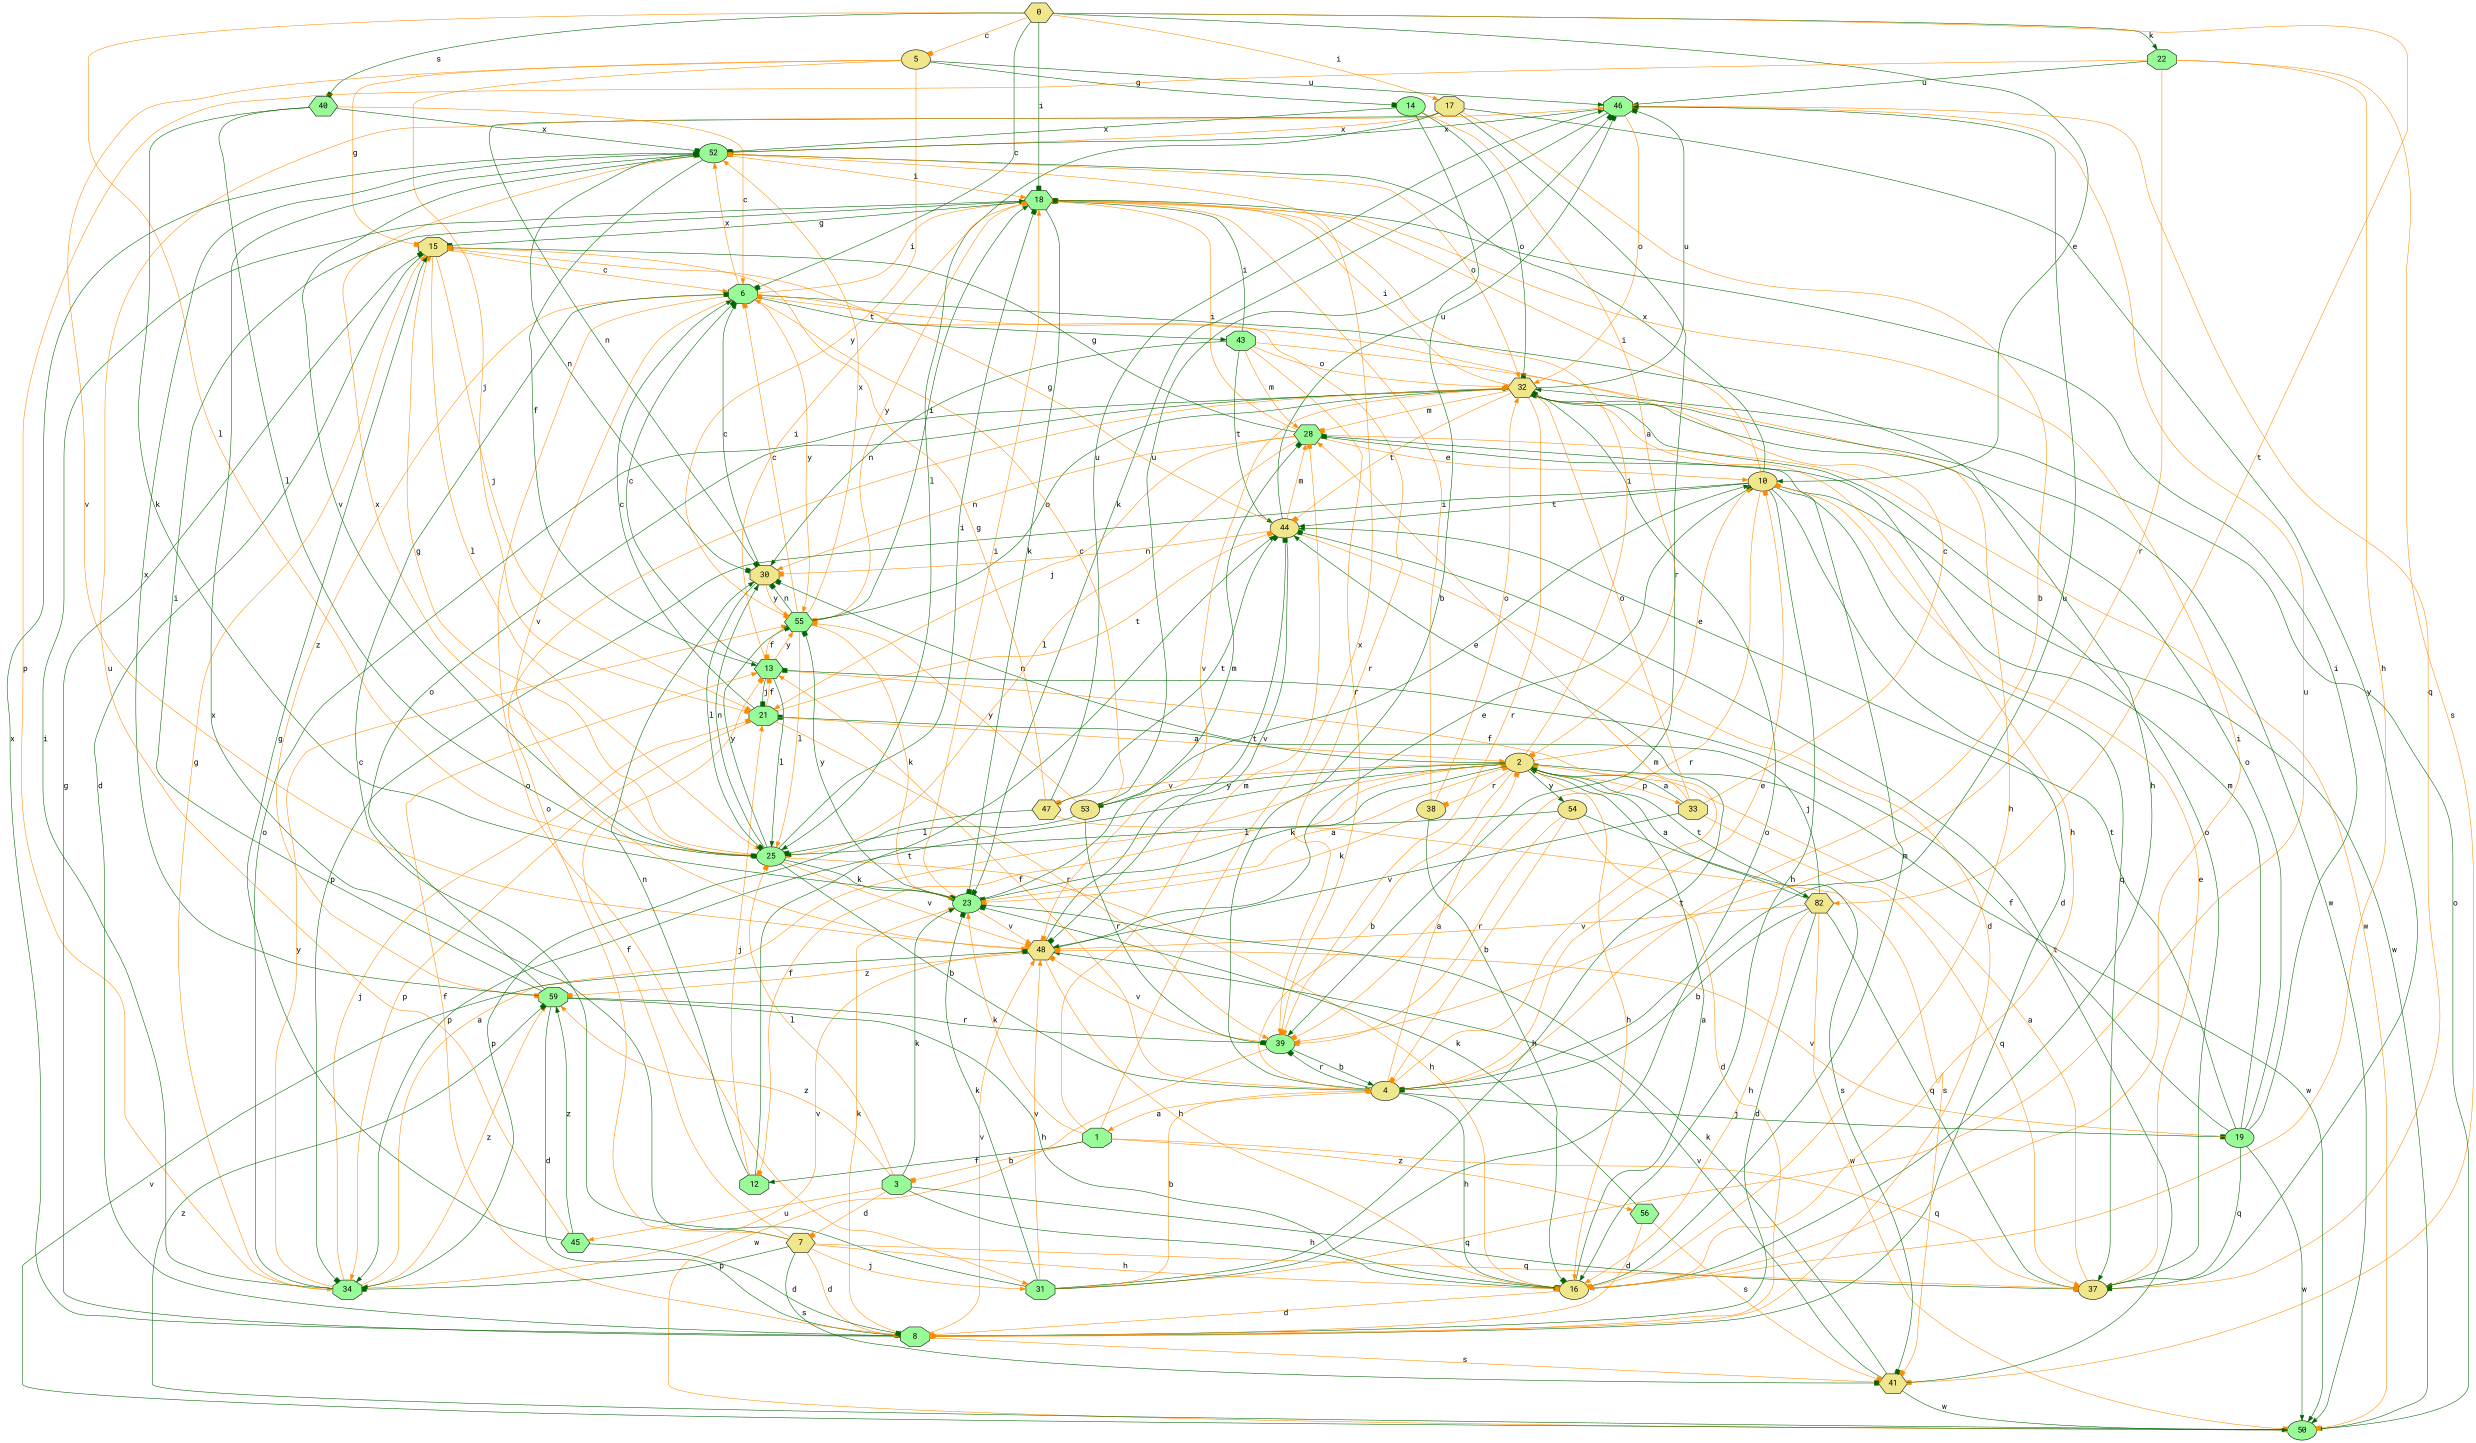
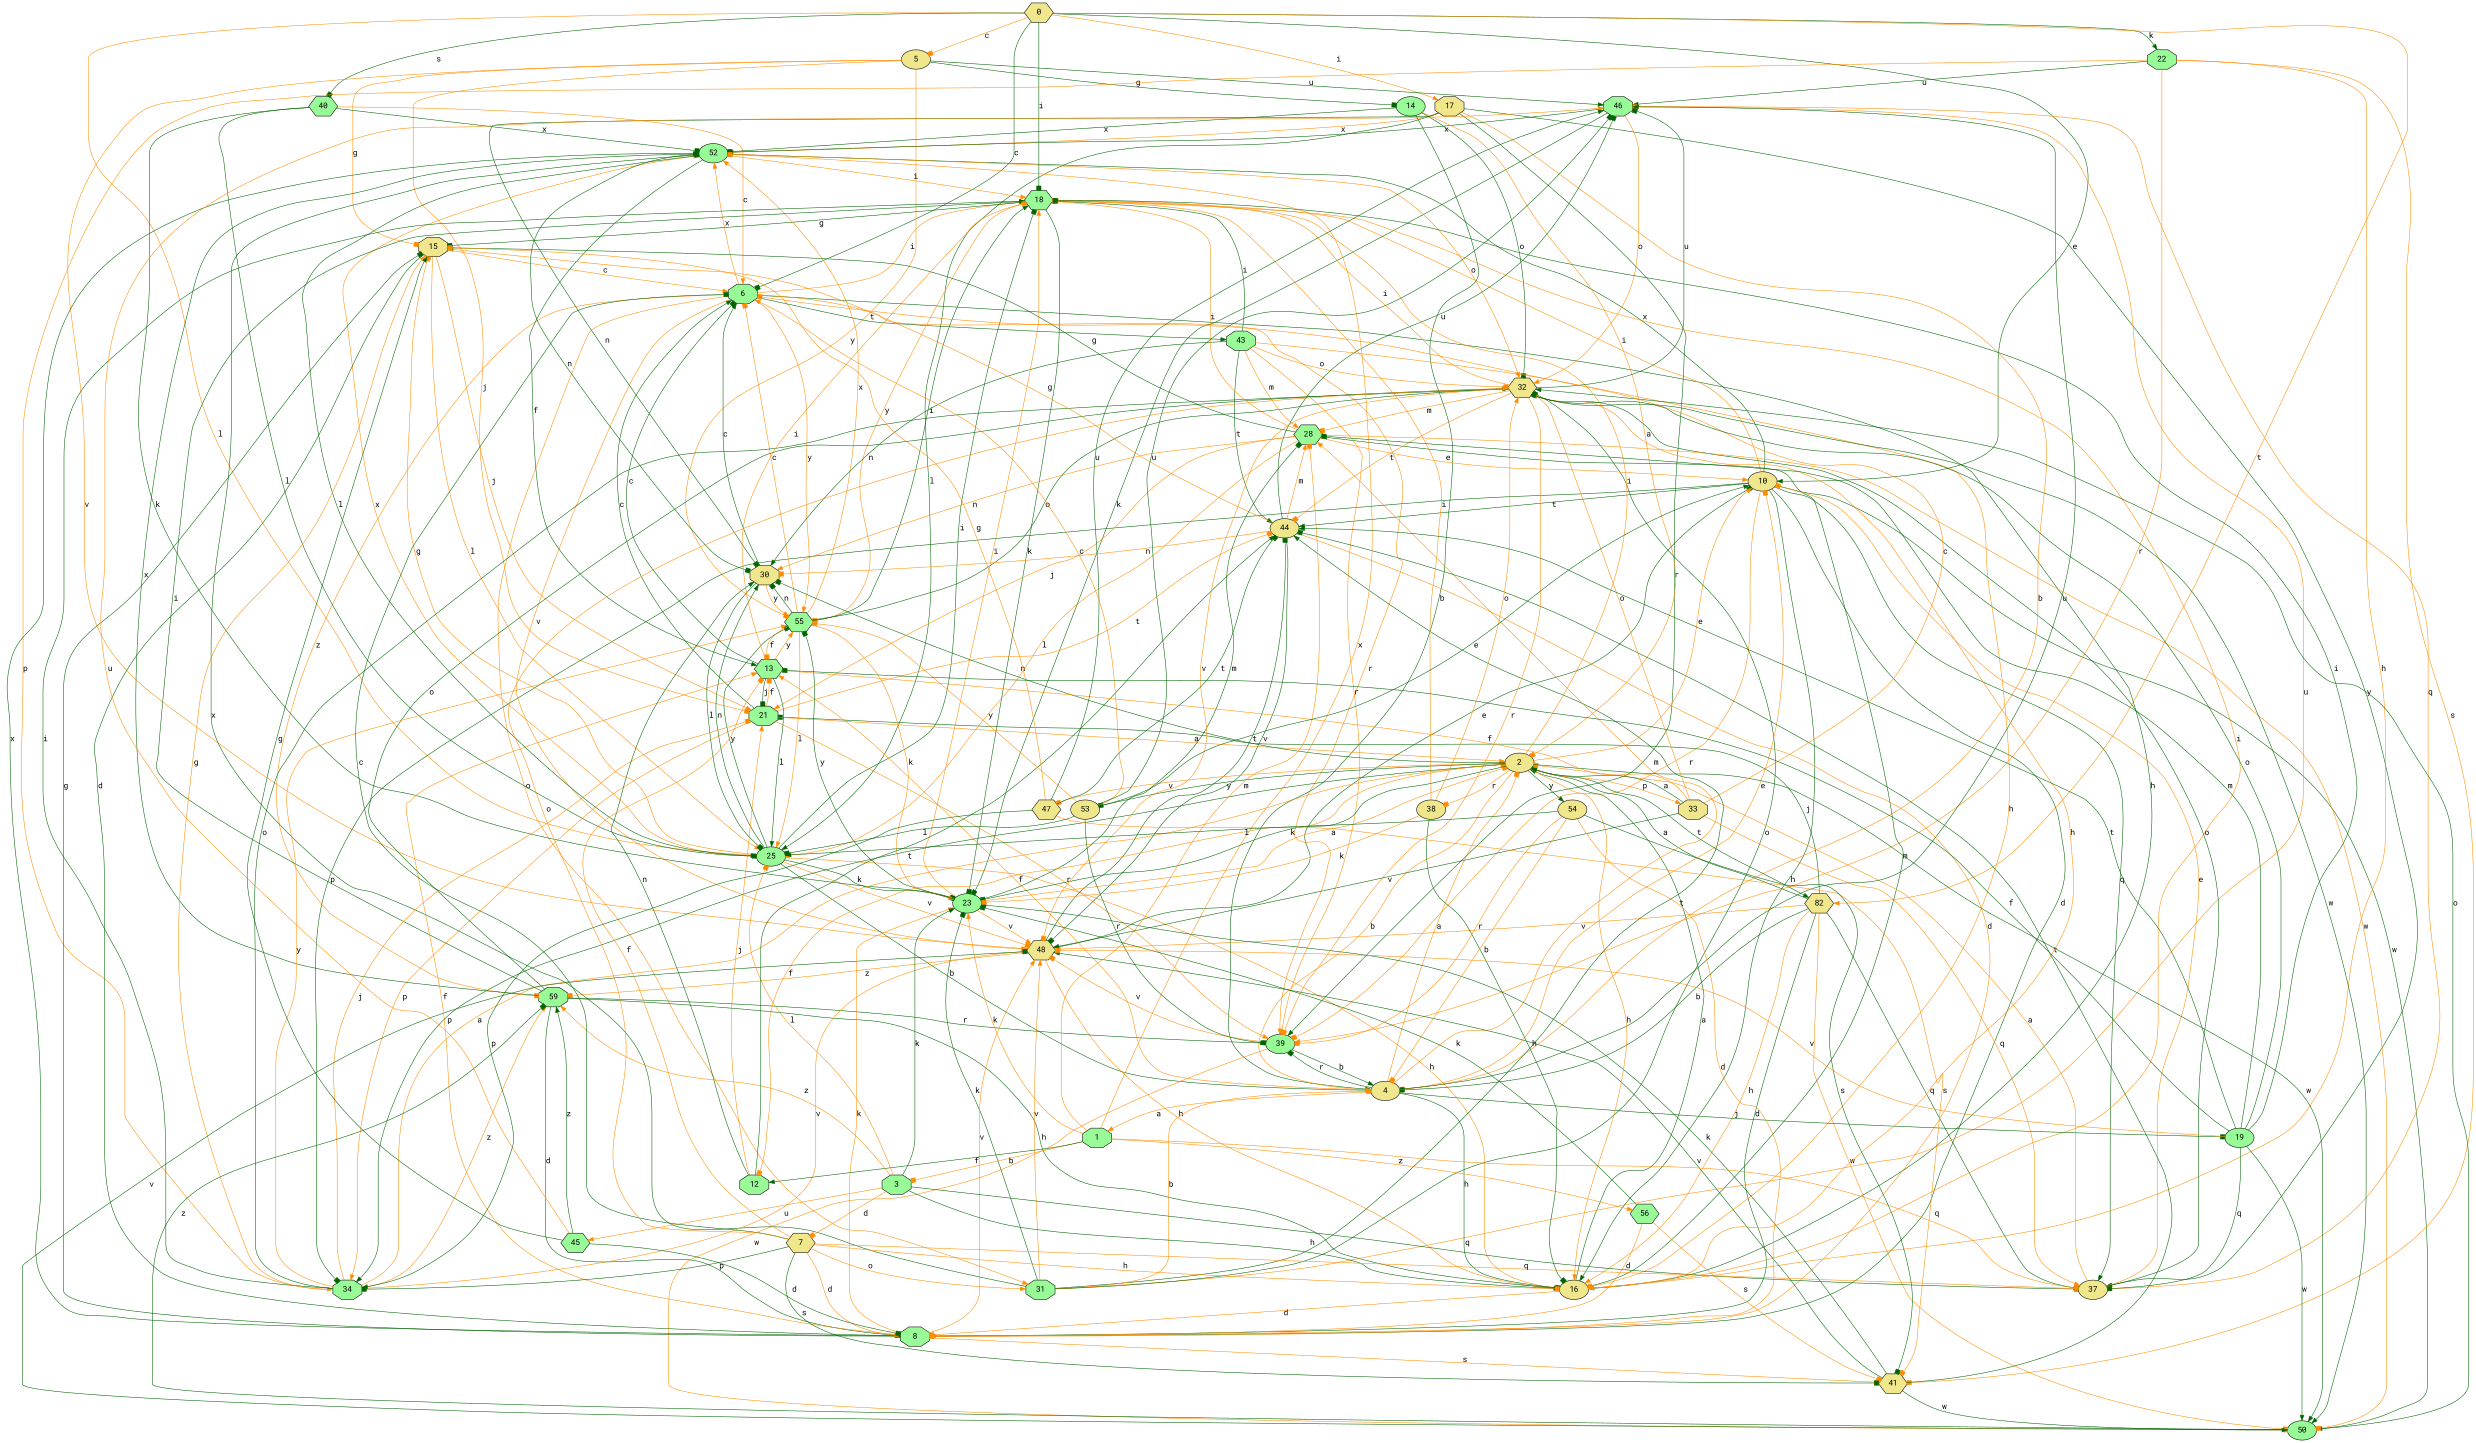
(341, 505) -> (341, 505)
(870, 1266) -> (870, 1266)
